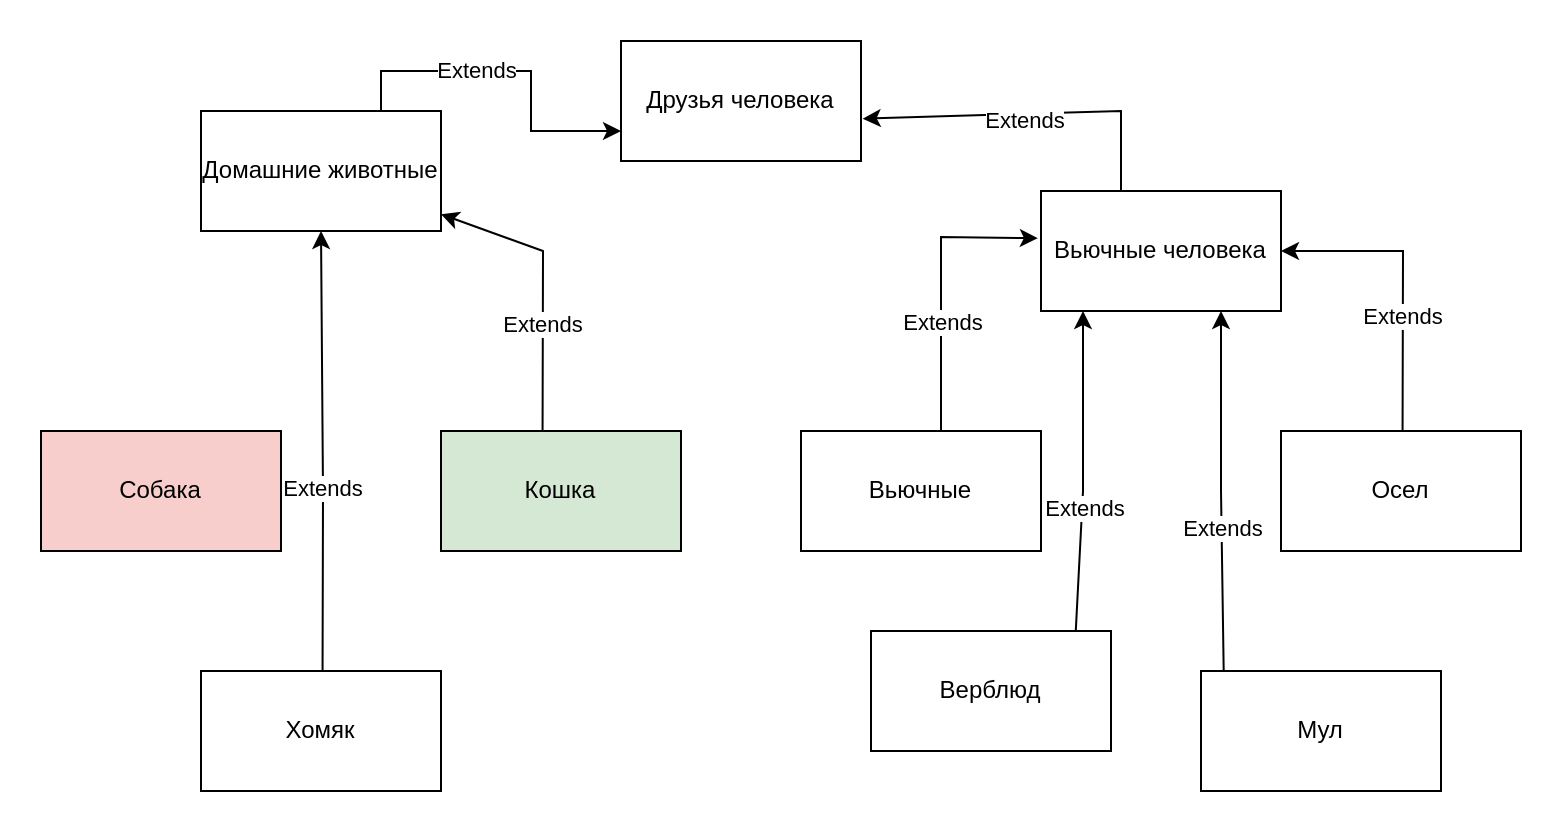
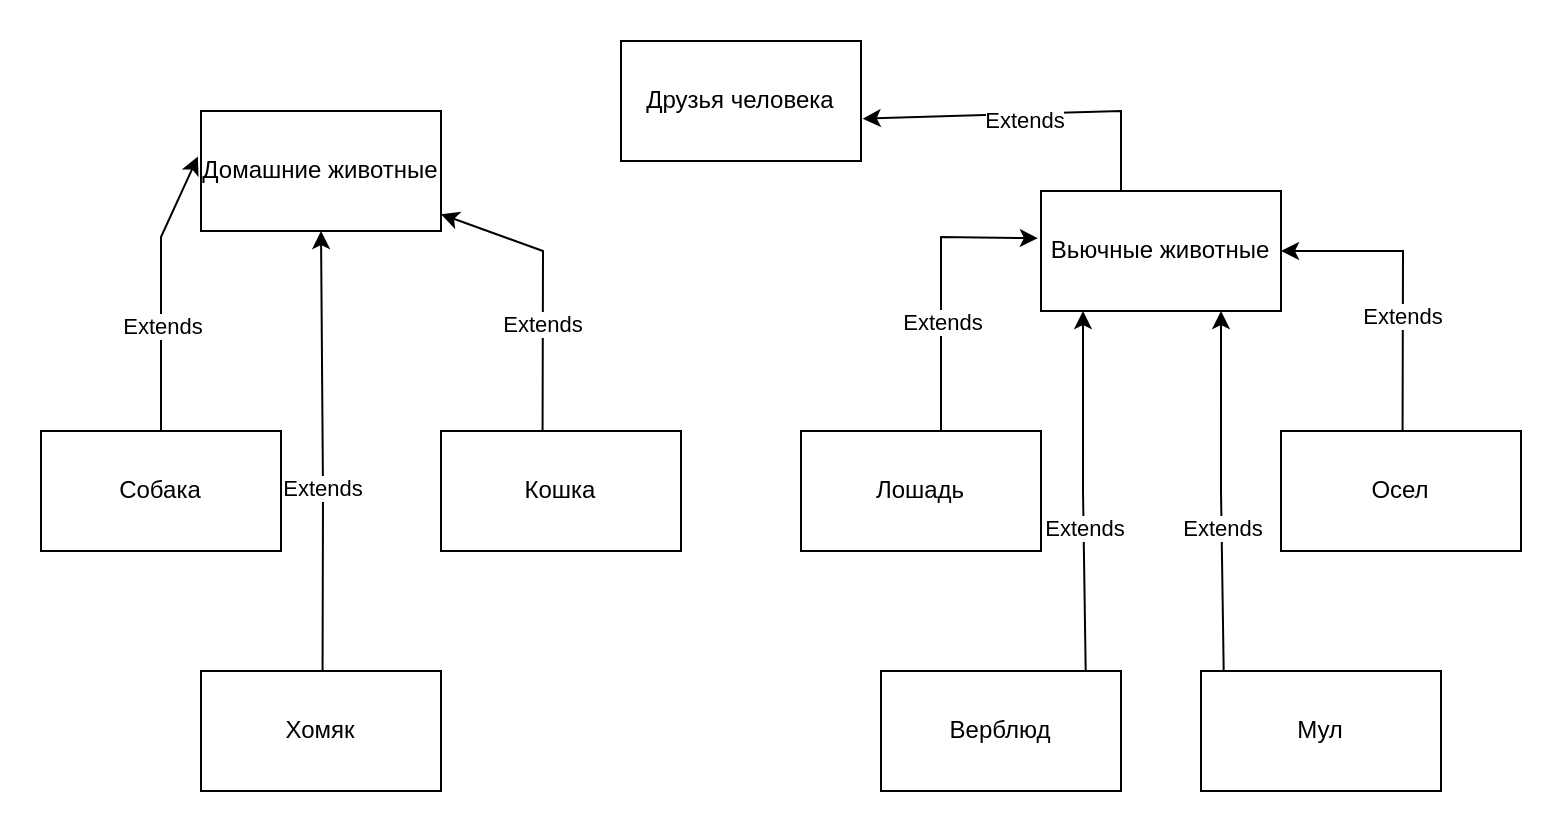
(504, 71) -> none
(1161, 251) -> (1161, 251)
none -> (161, 297)
(161, 491) -> (161, 491)
(561, 491) -> (561, 491)
(921, 491) -> (921, 491)
(991, 691) -> (1001, 731)
